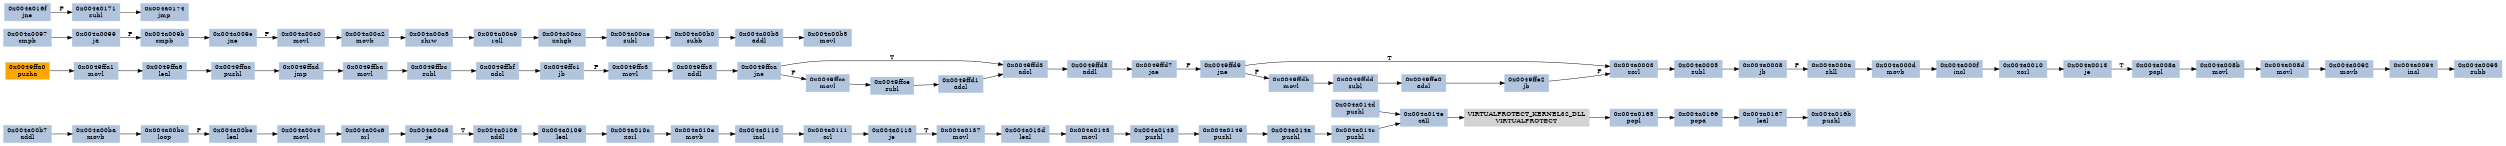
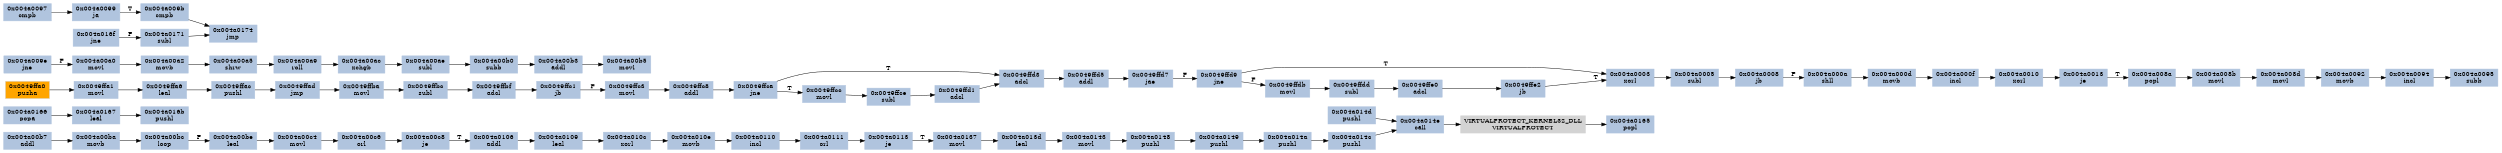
(130, 34) -> (130, 9)
(197, 38) -> (197, 22)
(1600, 72) -> (1596, 77)
(793, 73) -> (790, 88)
(1664, 118) -> none
